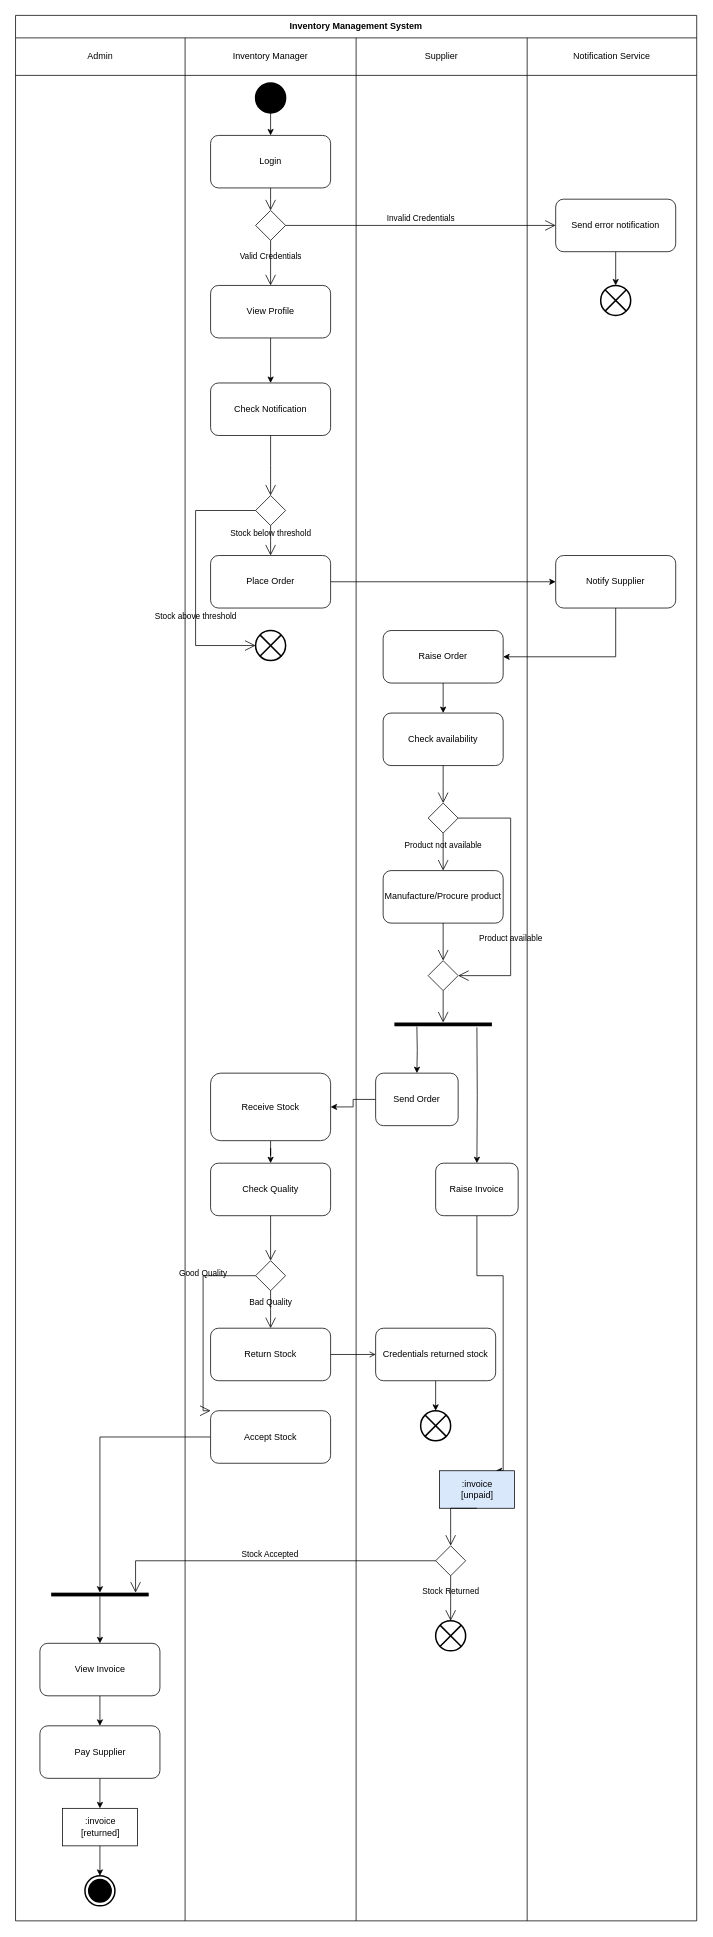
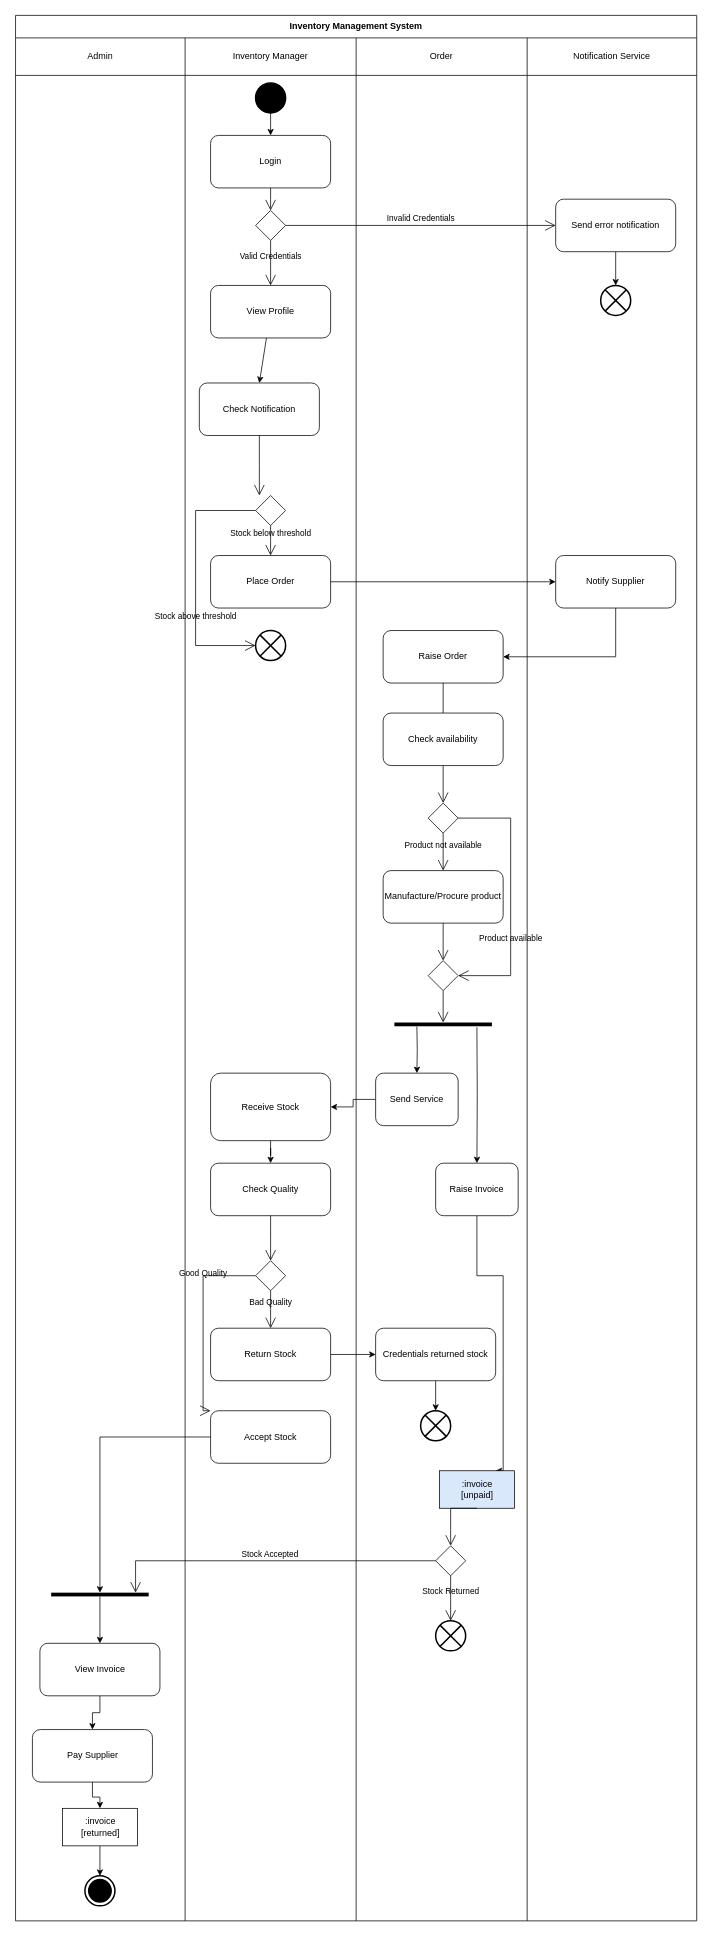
(441, 57) -> (441, 57)
(270, 409) -> (259, 409)
(443, 706) -> (443, 708)
(417, 1099) -> (417, 1099)
(370, 1354) -> (369, 1354)
(100, 1752) -> (92, 1755)
